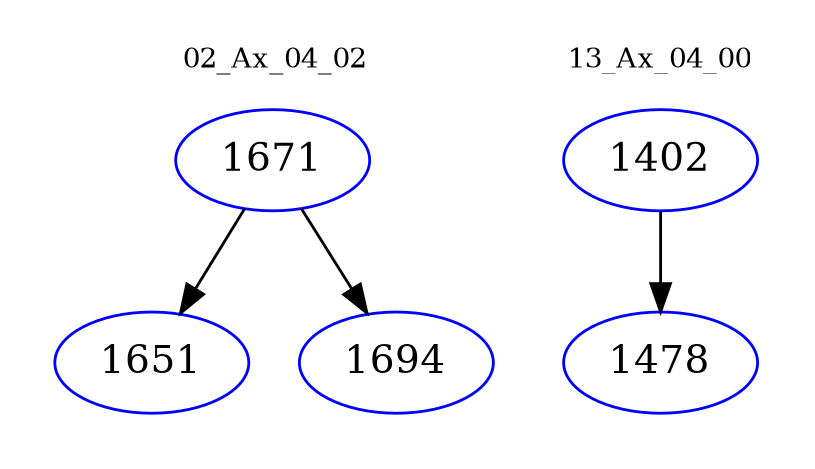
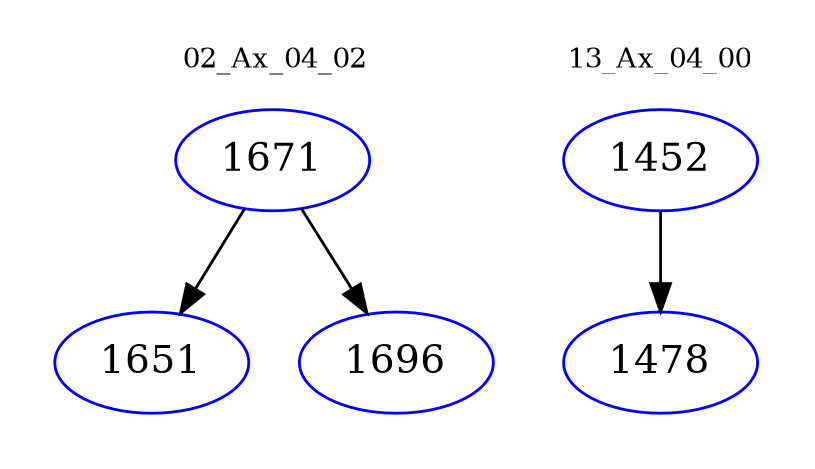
(661, 160) -> (661, 160)
(396, 363) -> (396, 363)
